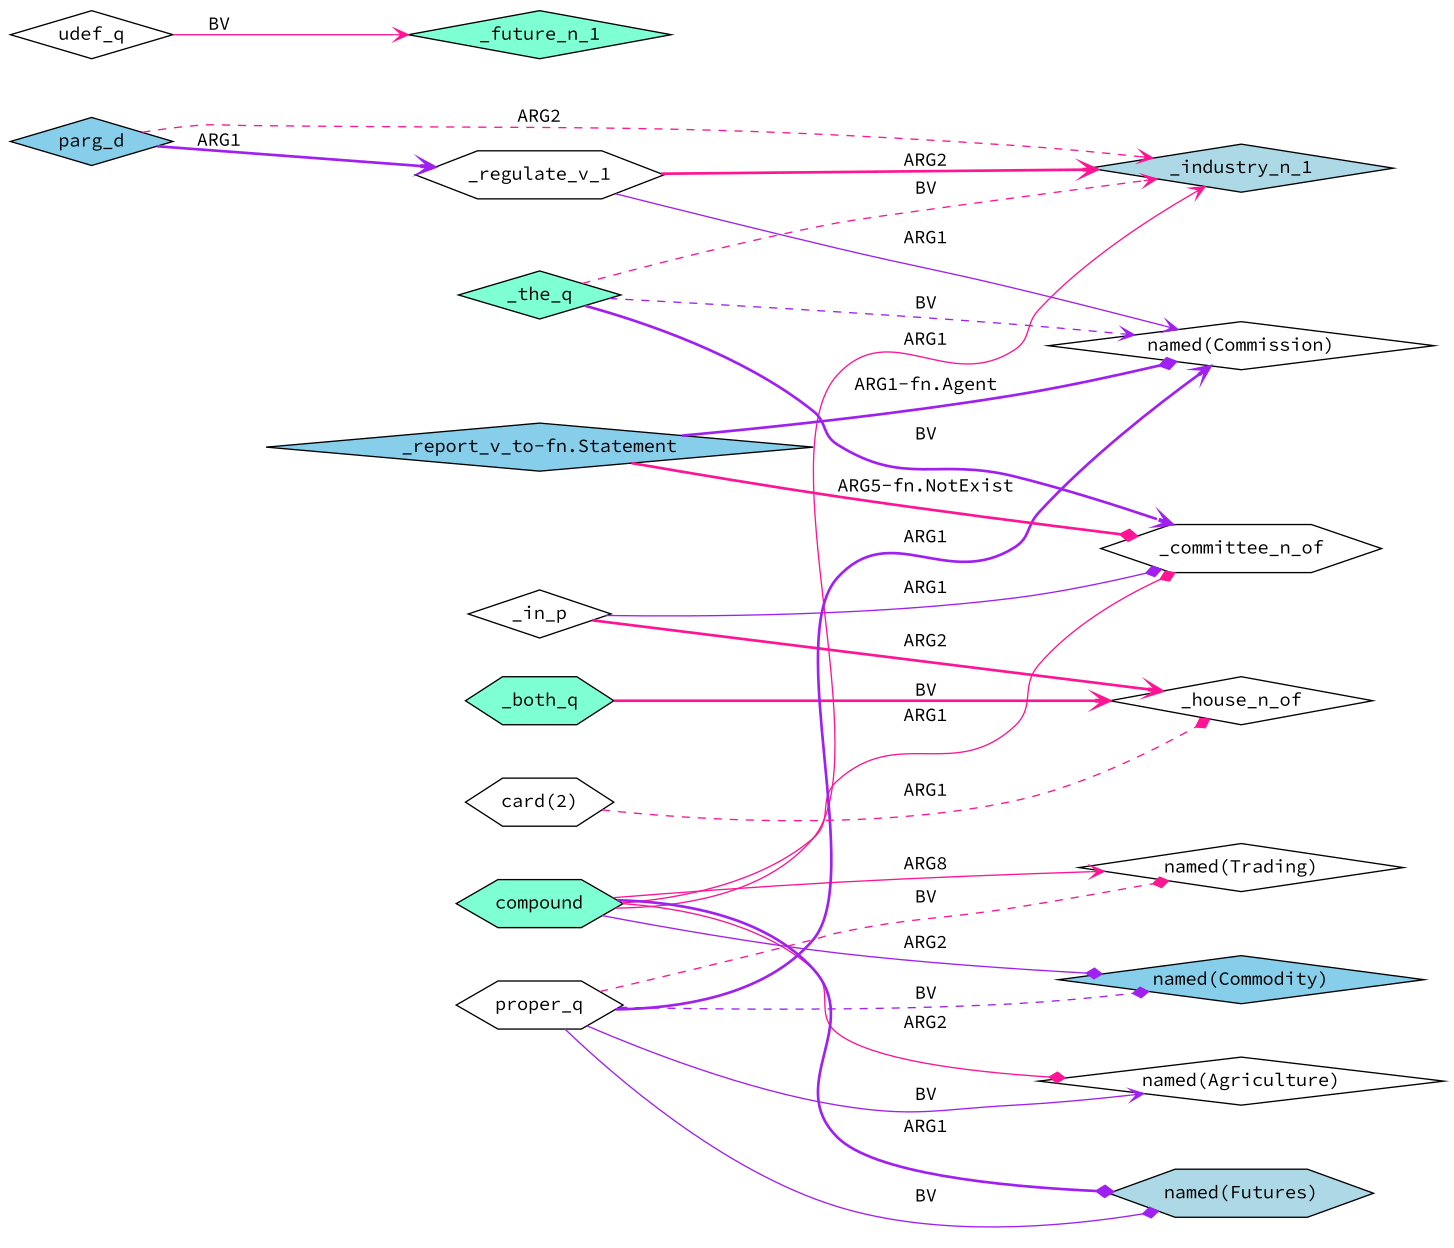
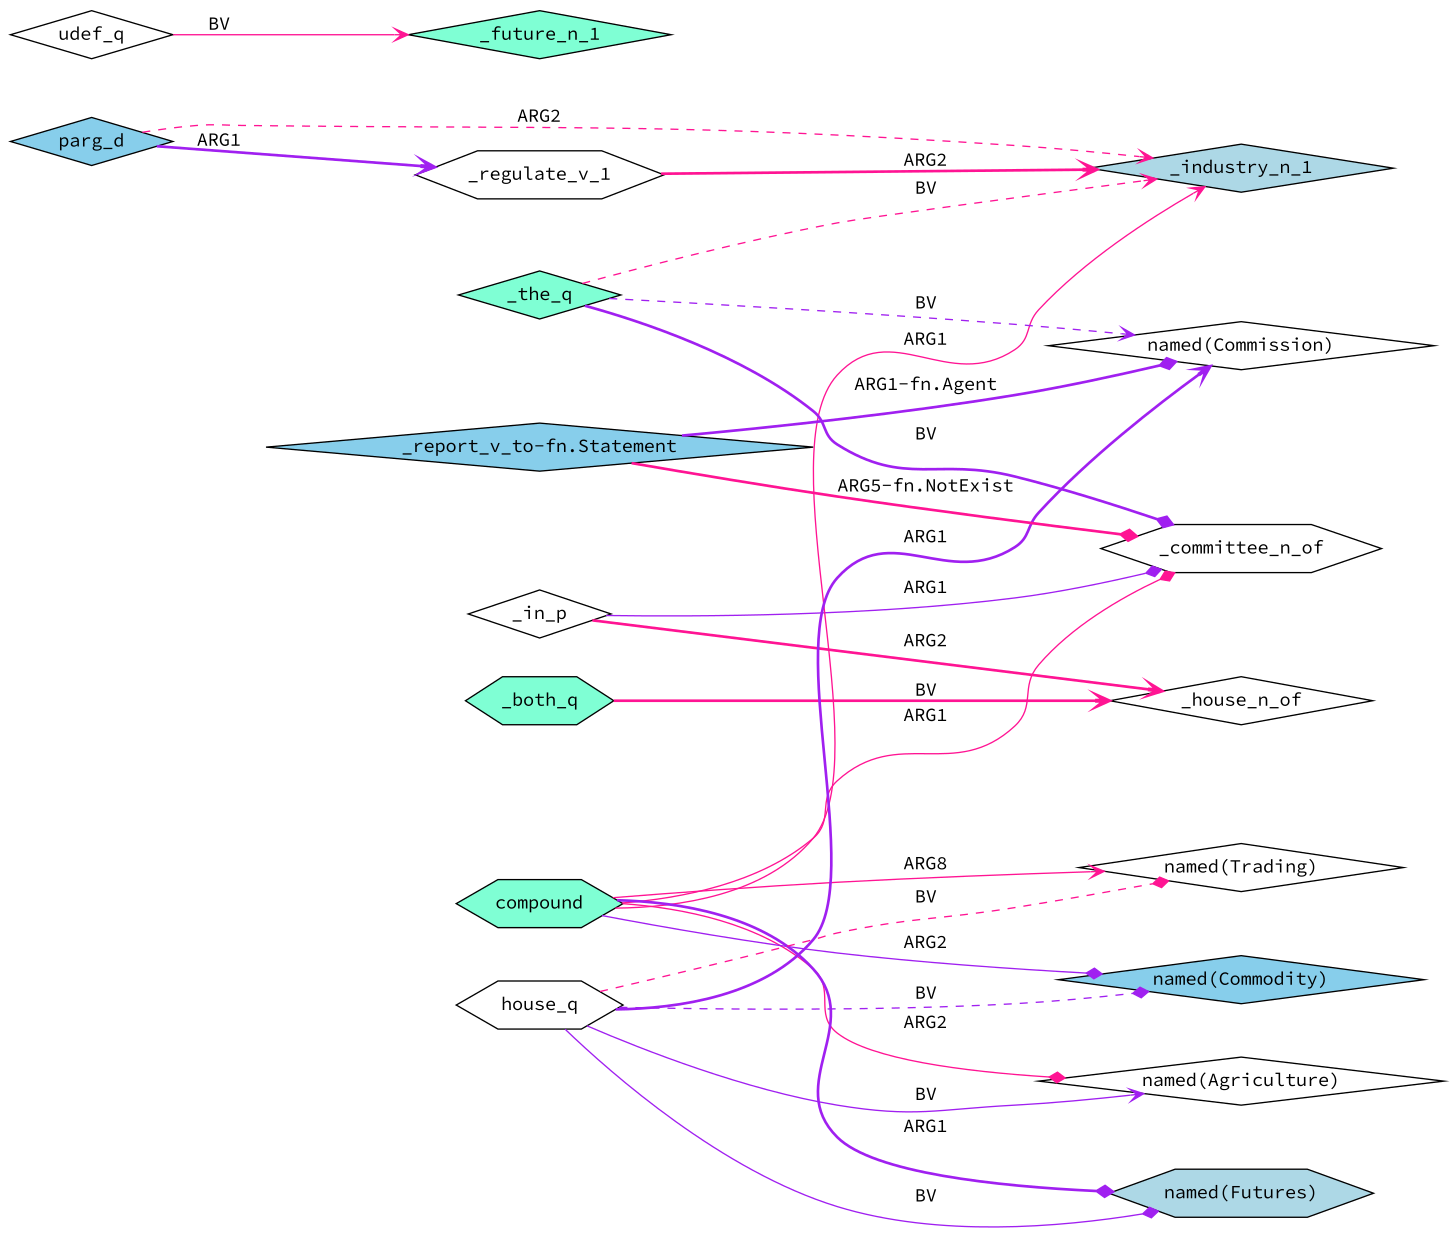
(890, 260) -> none
(853, 453) -> (853, 453)
(540, 802) -> none
(540, 1005) -> (540, 1005)
